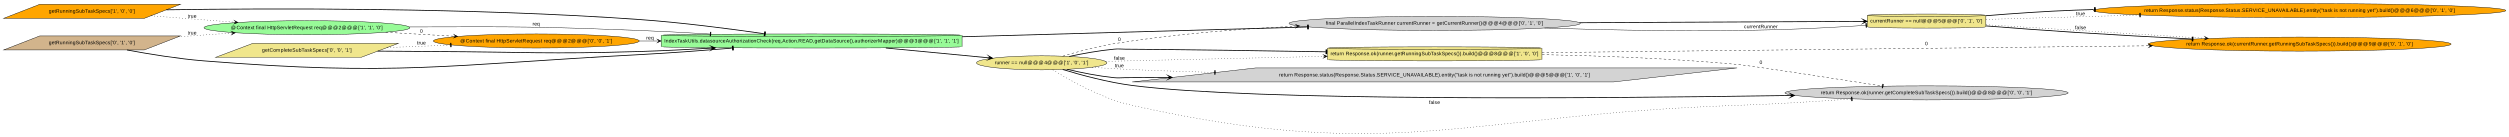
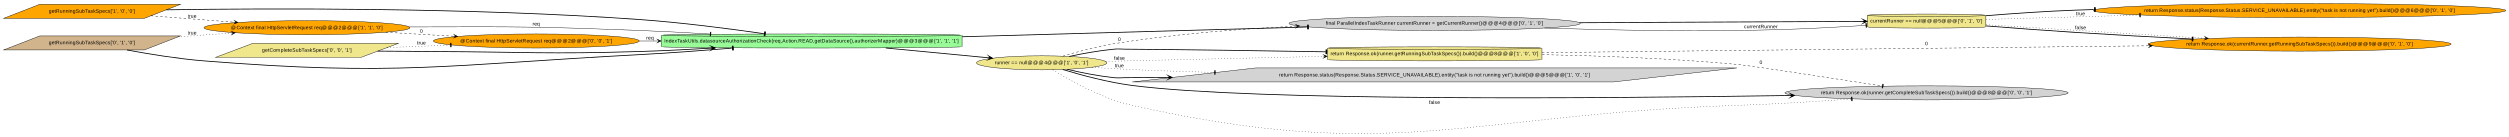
(193, 19) -> (193, 19)
(307, 28) -> (307, 28)
